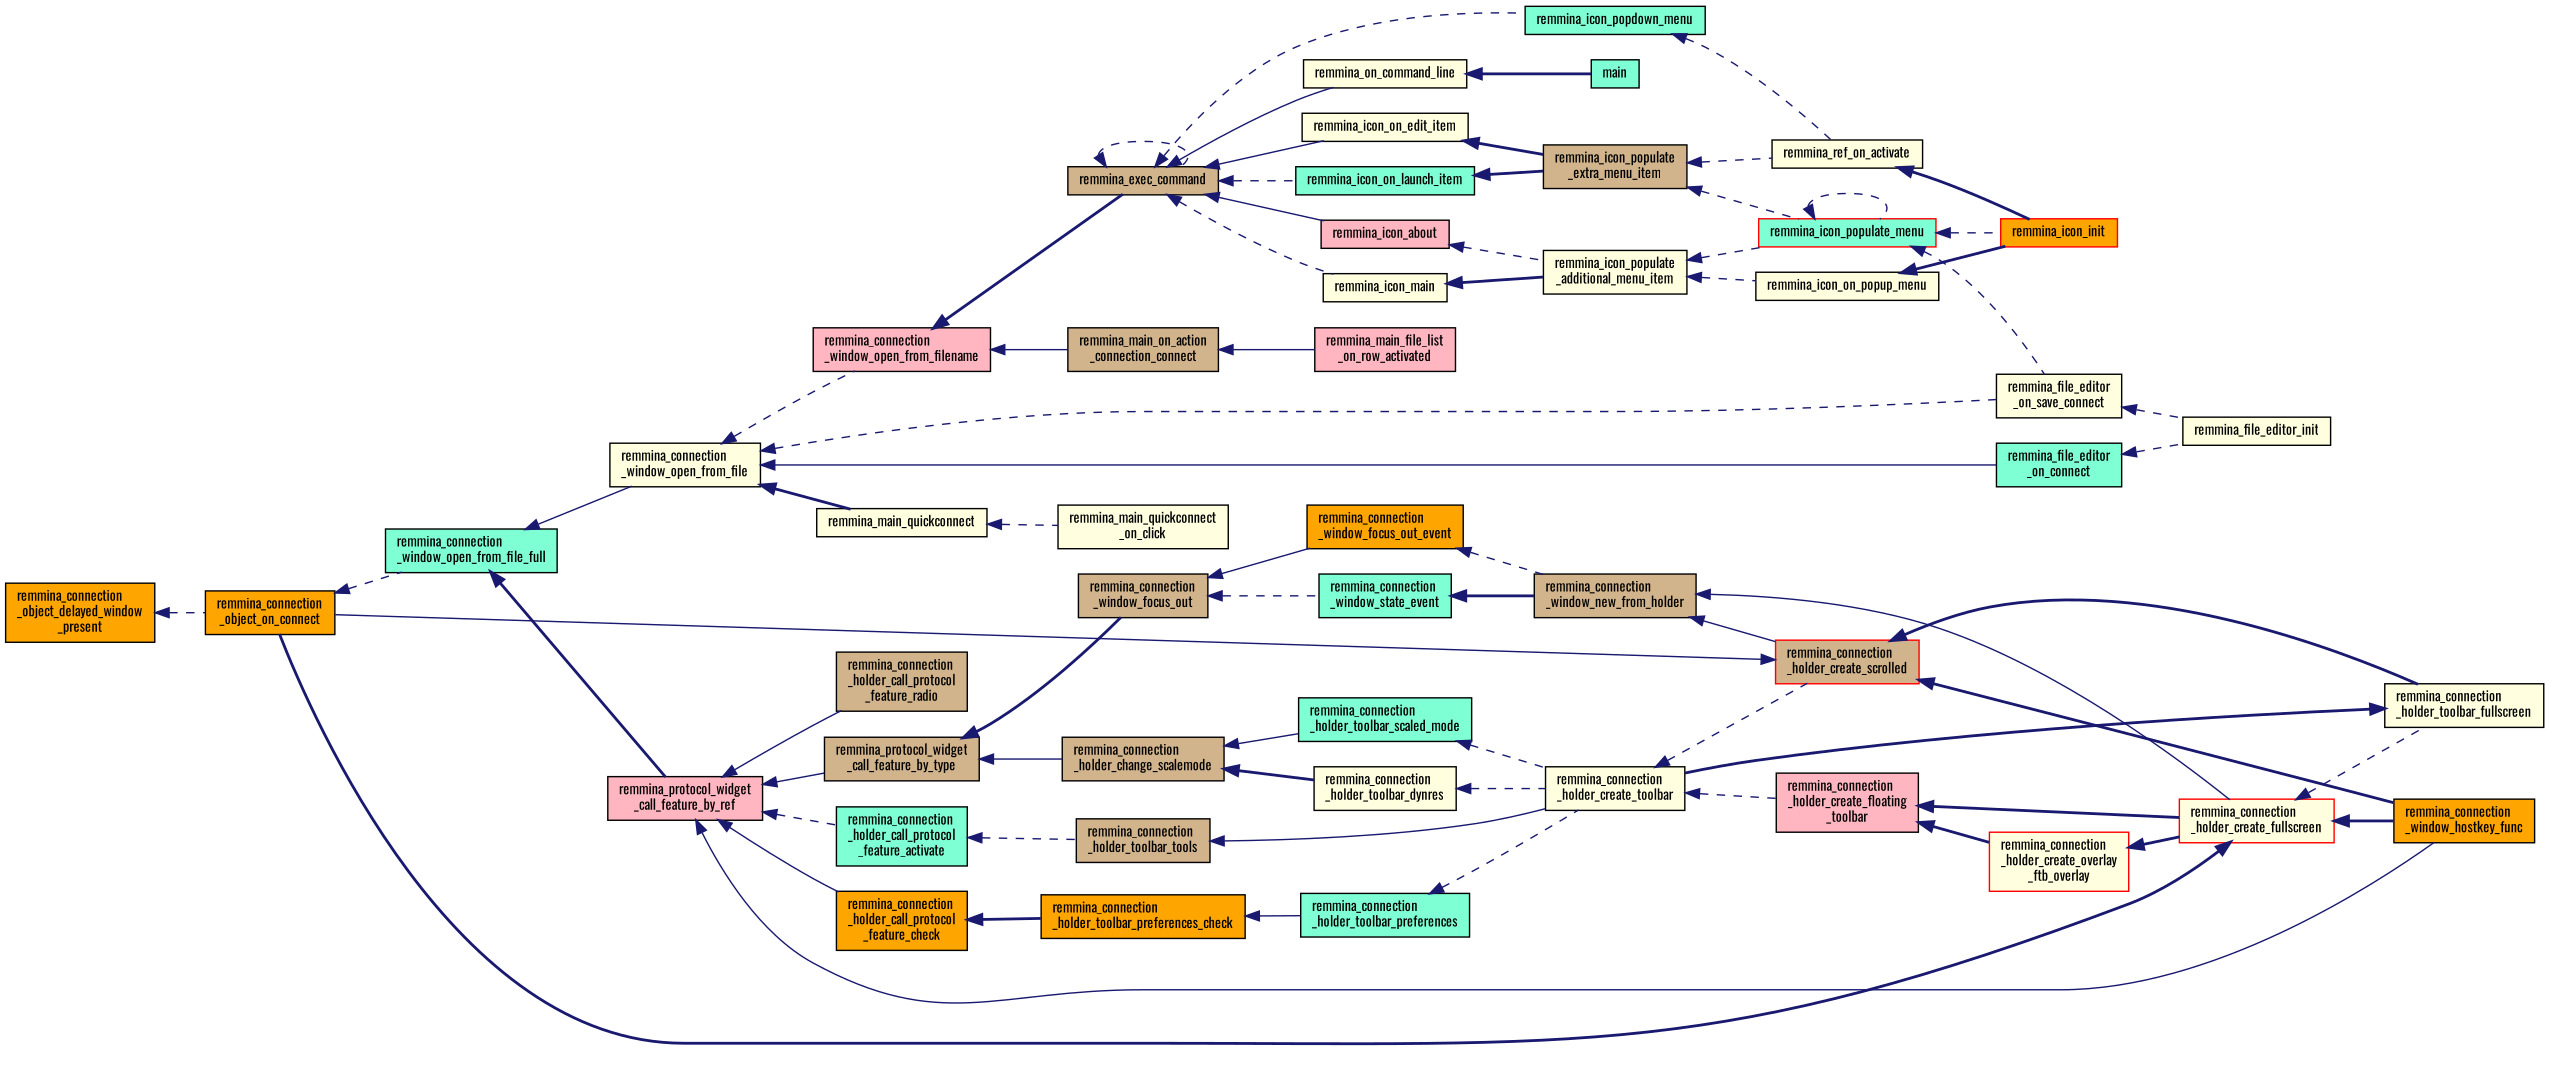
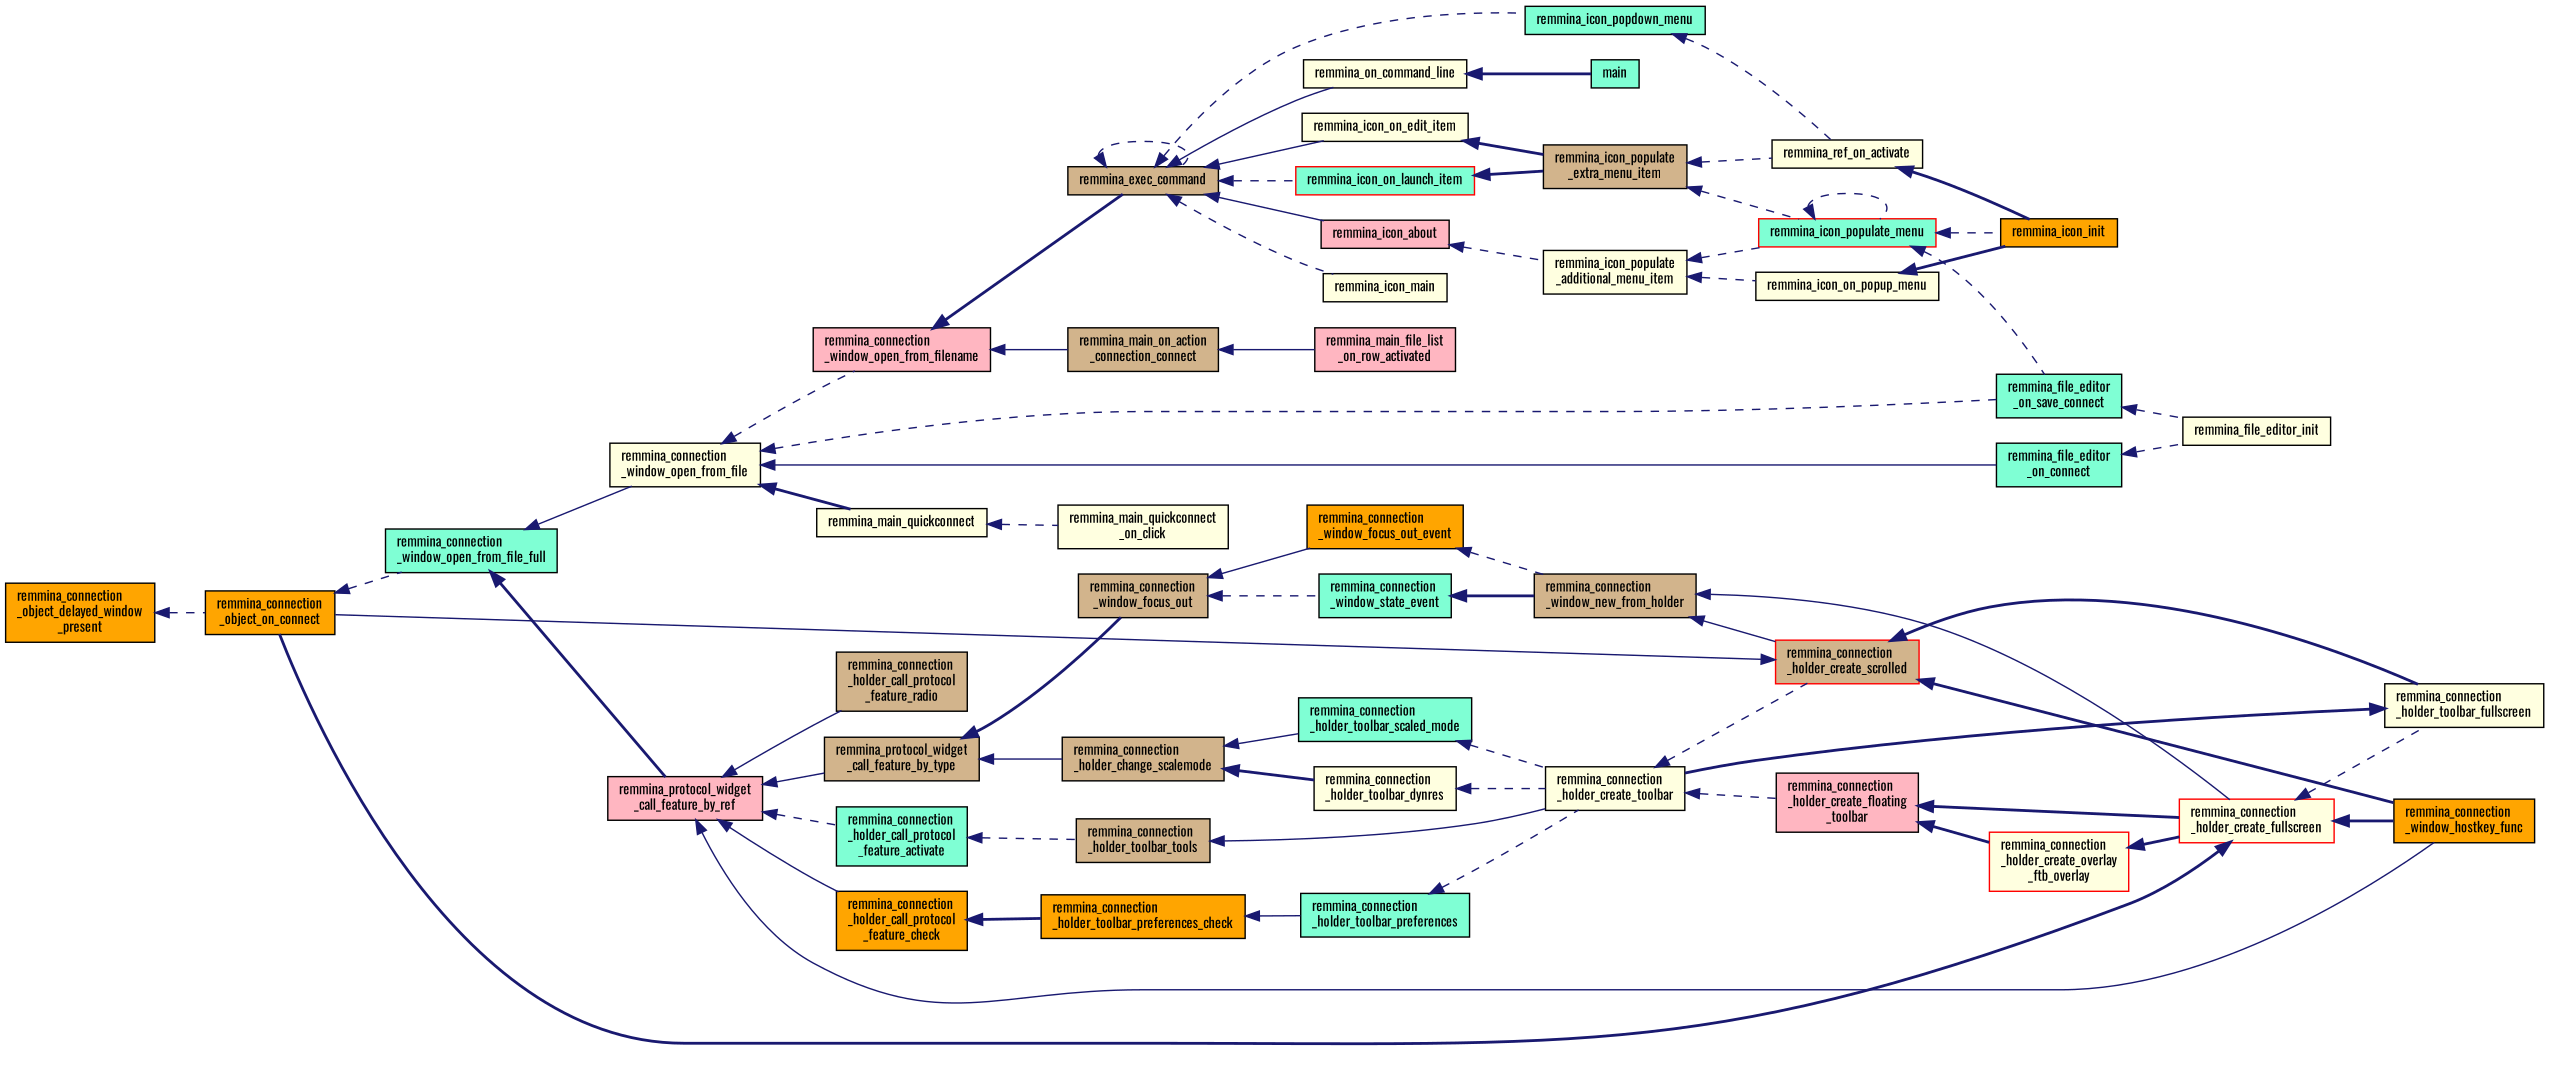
(1385, 181) -> (1385, 181)
(2059, 233) -> (2059, 233)
(1502, 280) -> none
(2059, 396) -> (2059, 396)
